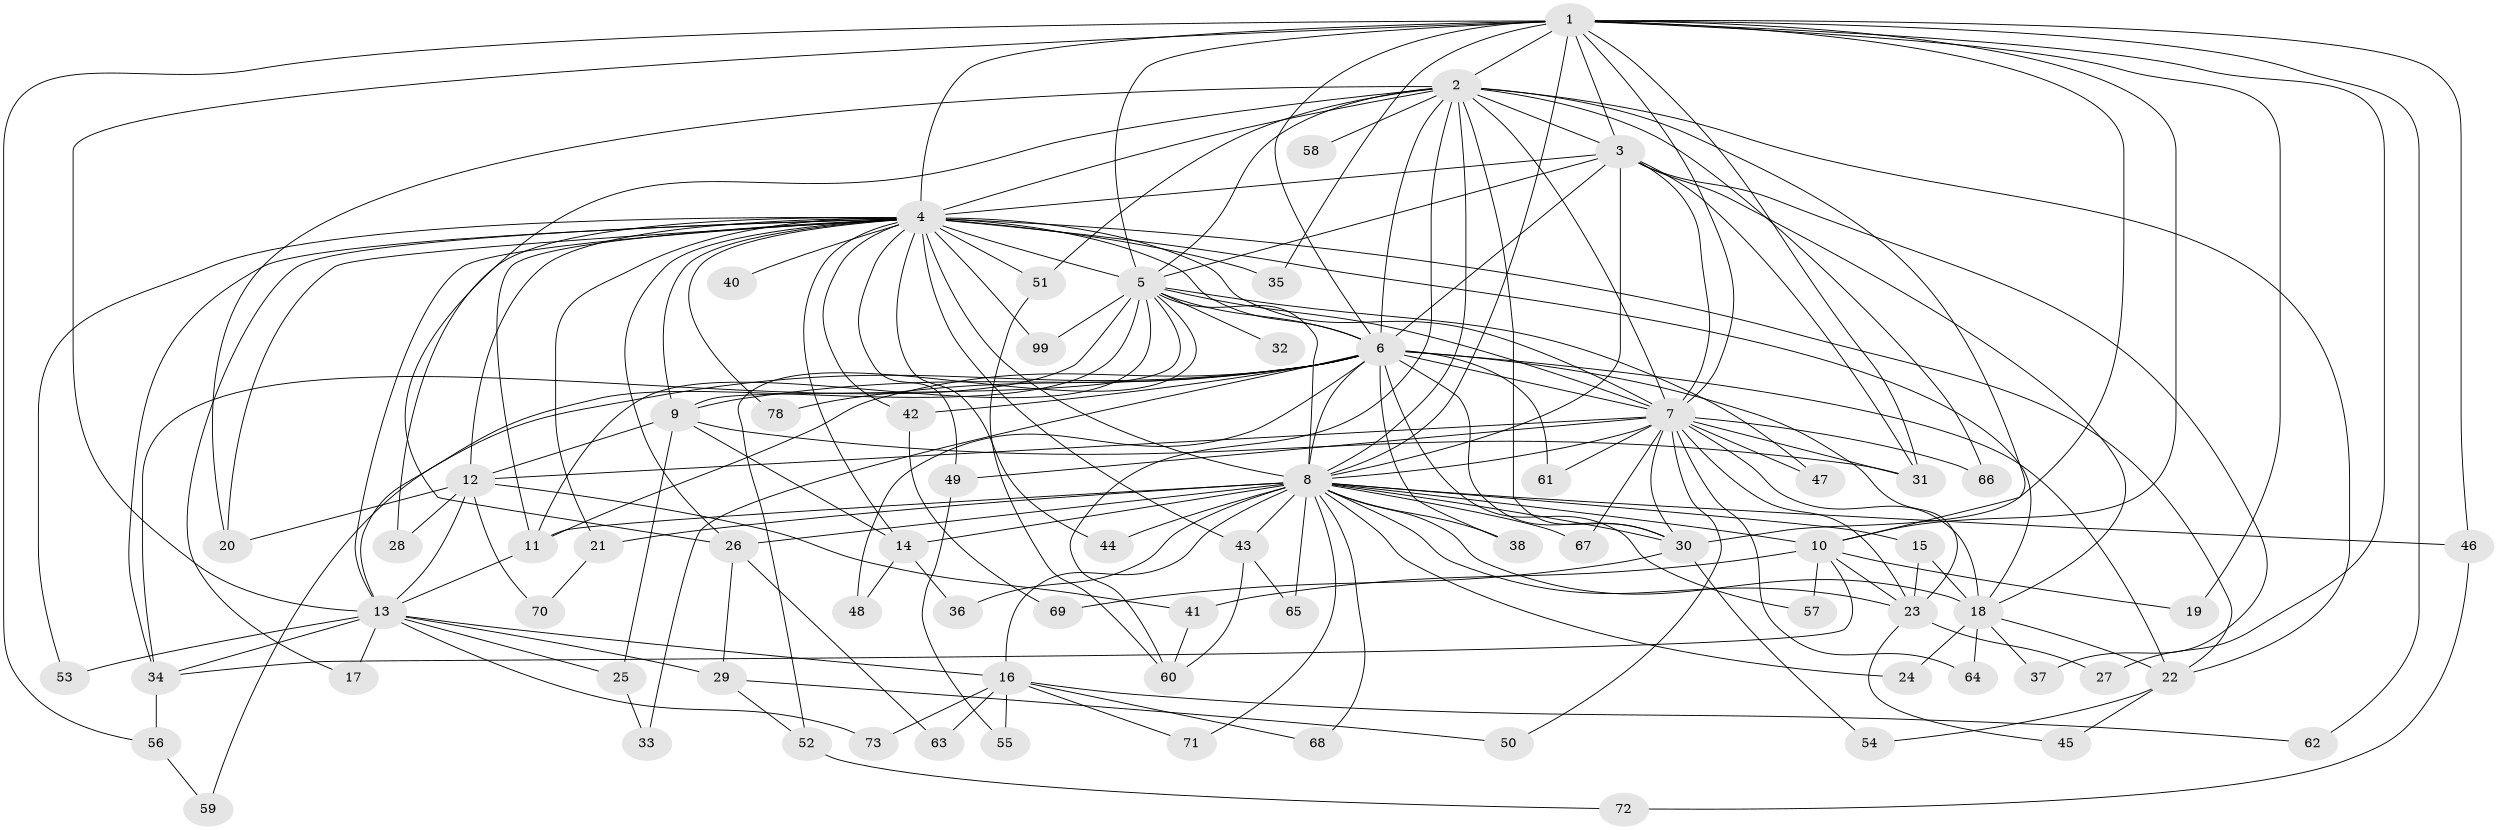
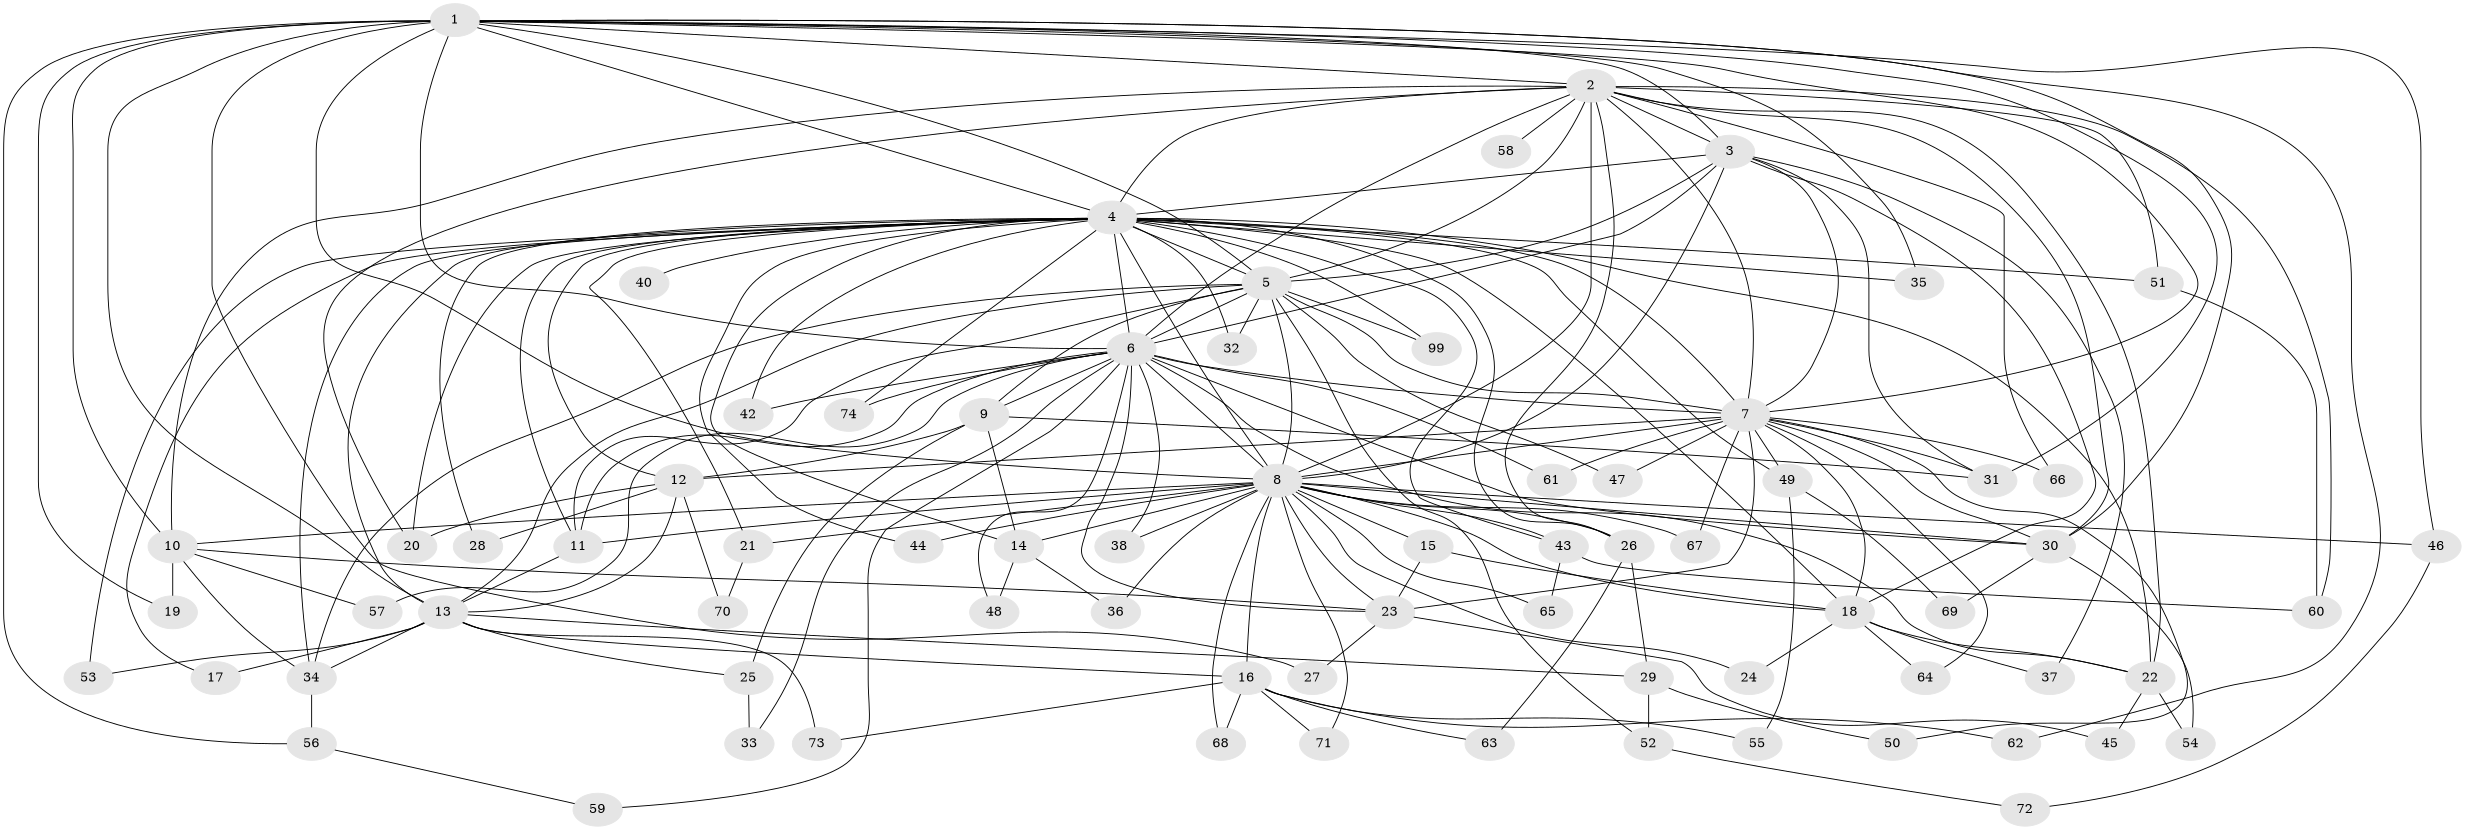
(705, 254) -> (1195, 267)
(776, 415) -> (849, 415)
(960, 547) -> (1875, 540)
(1194, 612) -> none
